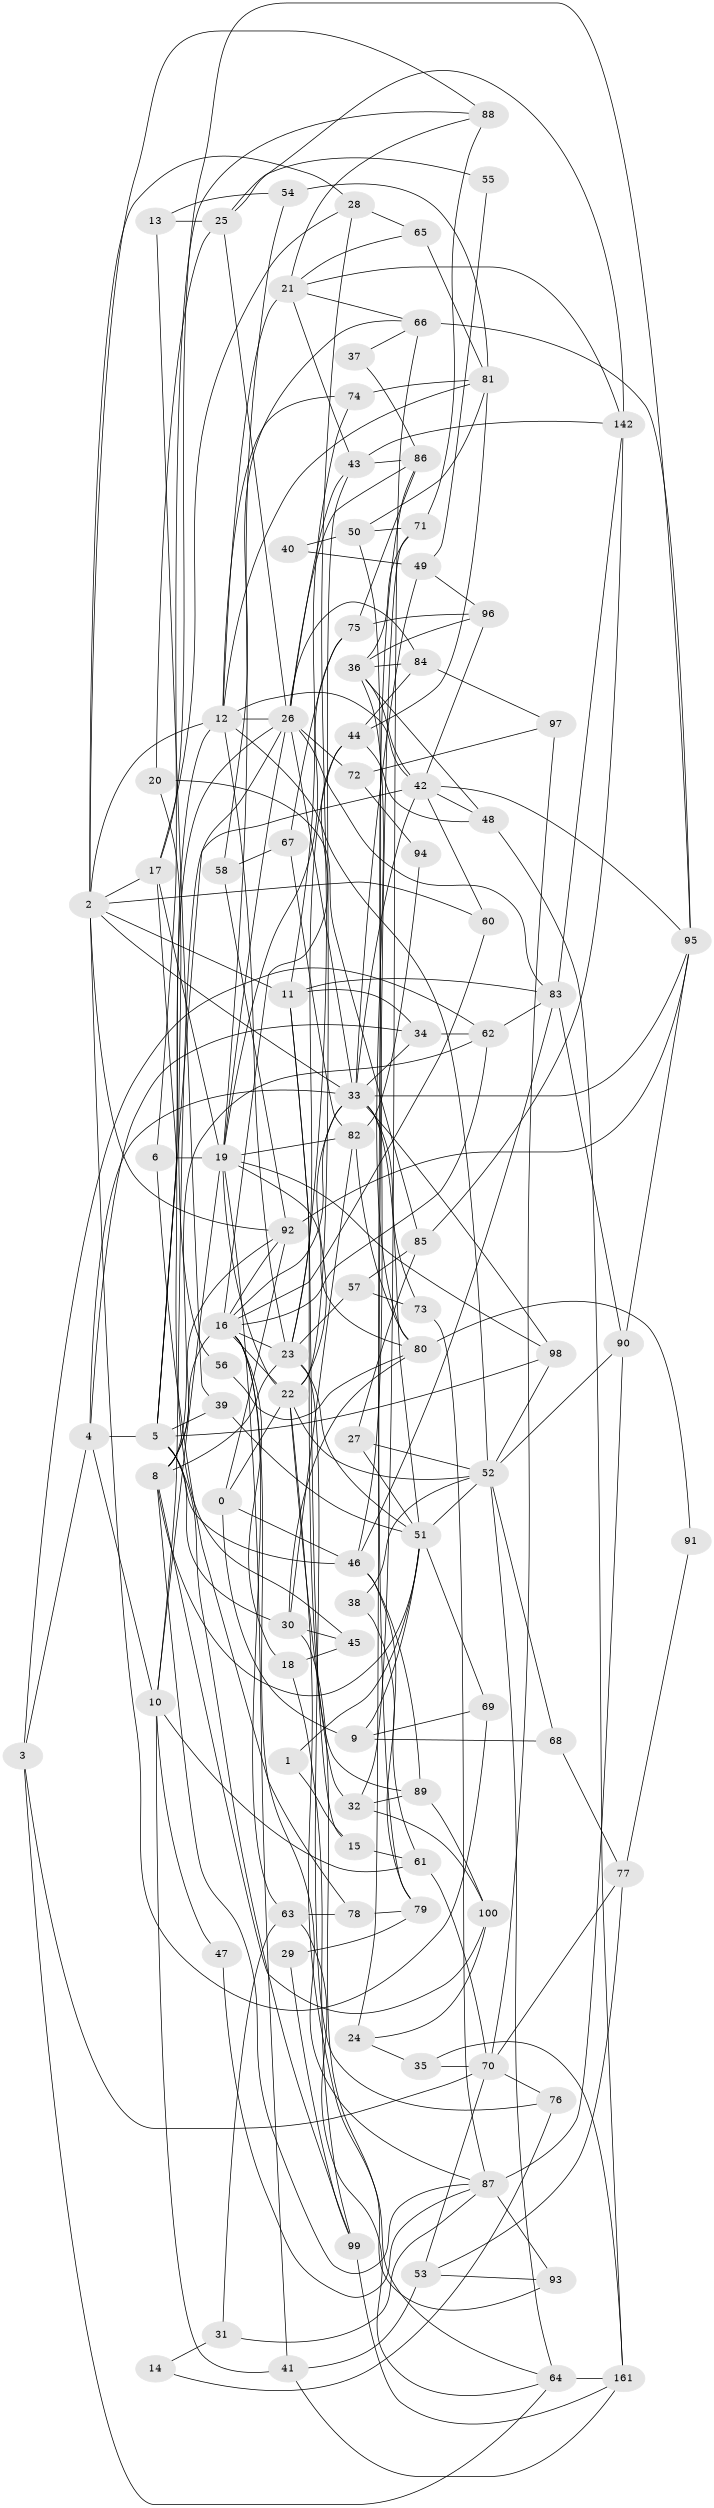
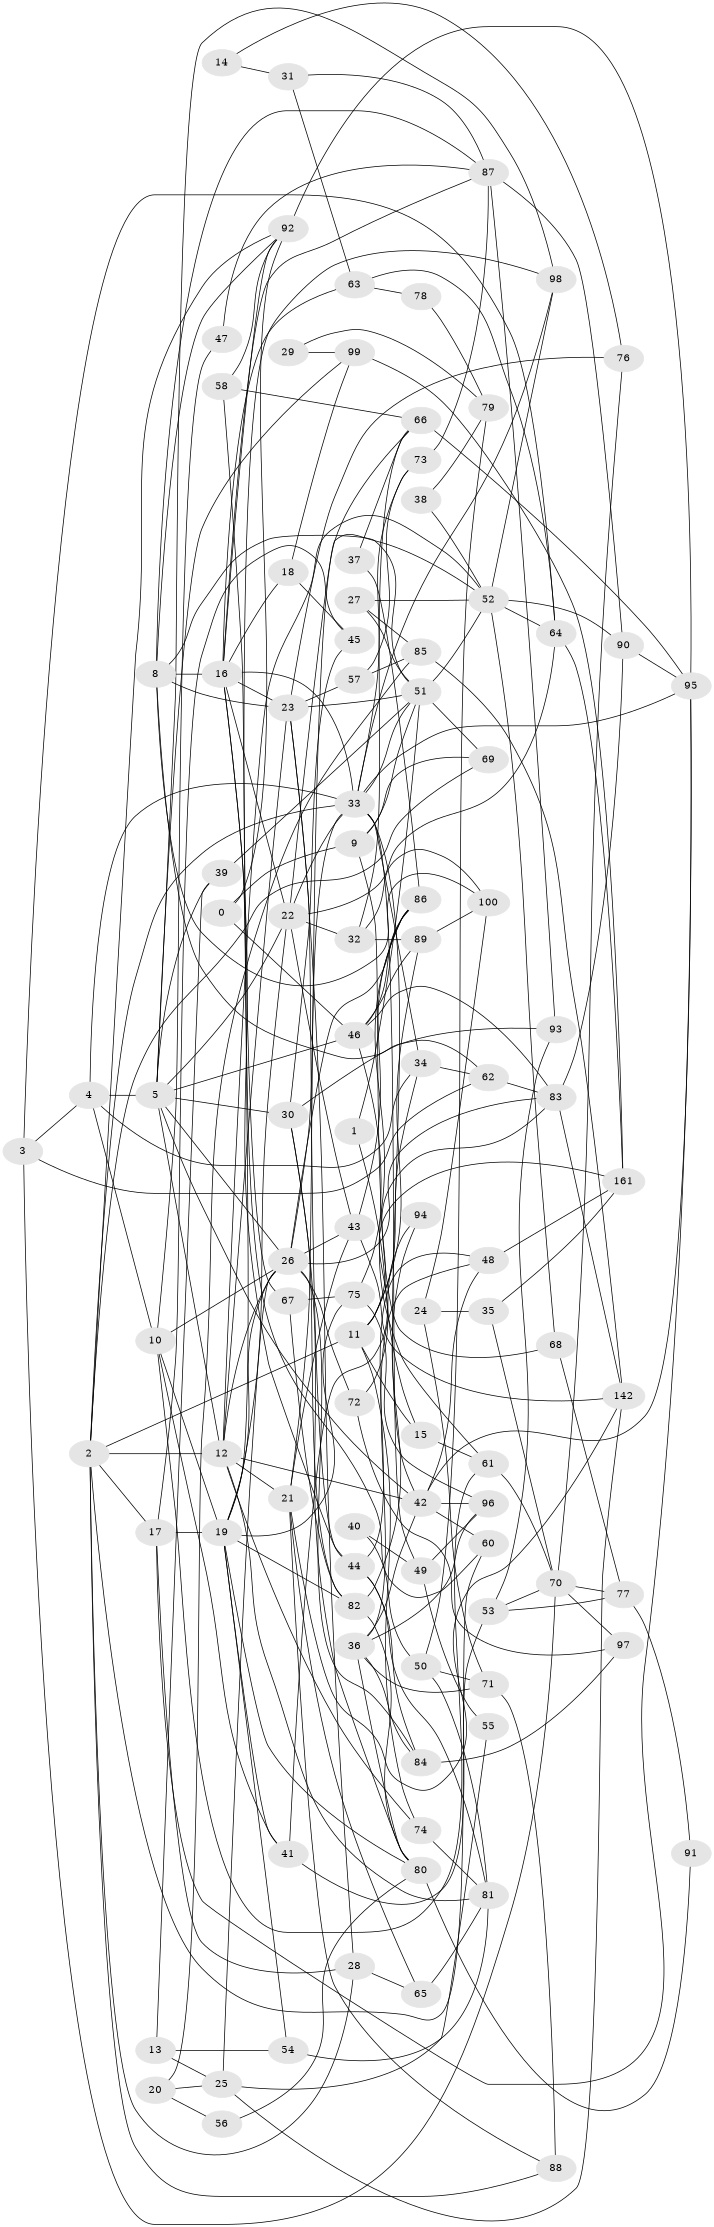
(156, 1158) -> none
(403, 1219) -> none
(248, 1461) -> (229, 1015)
